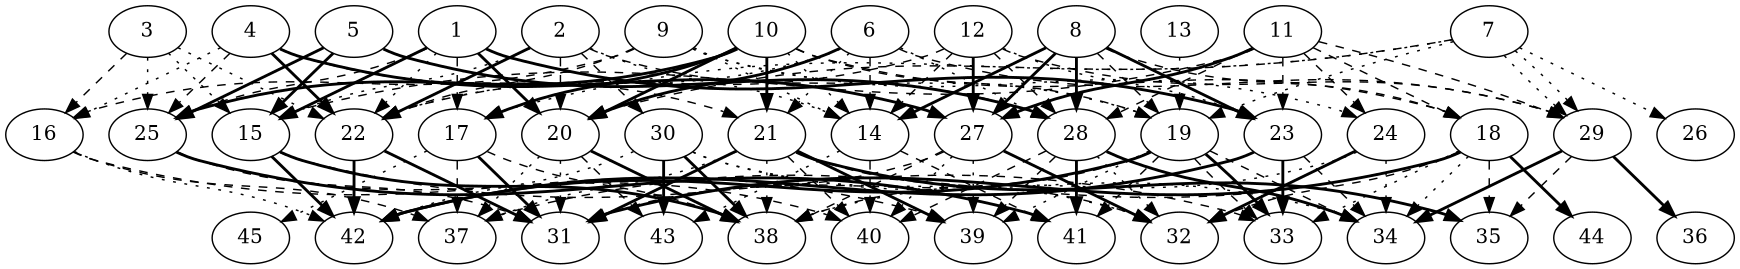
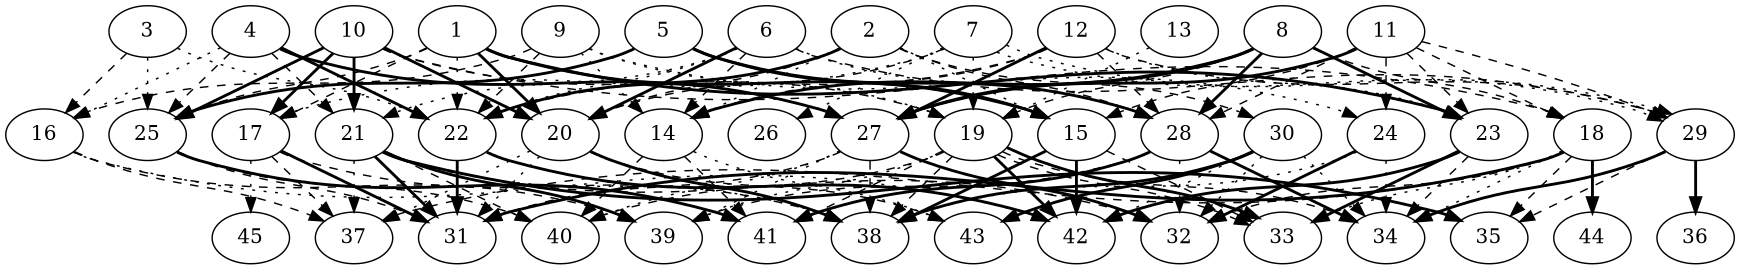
(193, 77) -> none
(813, 78) -> none
